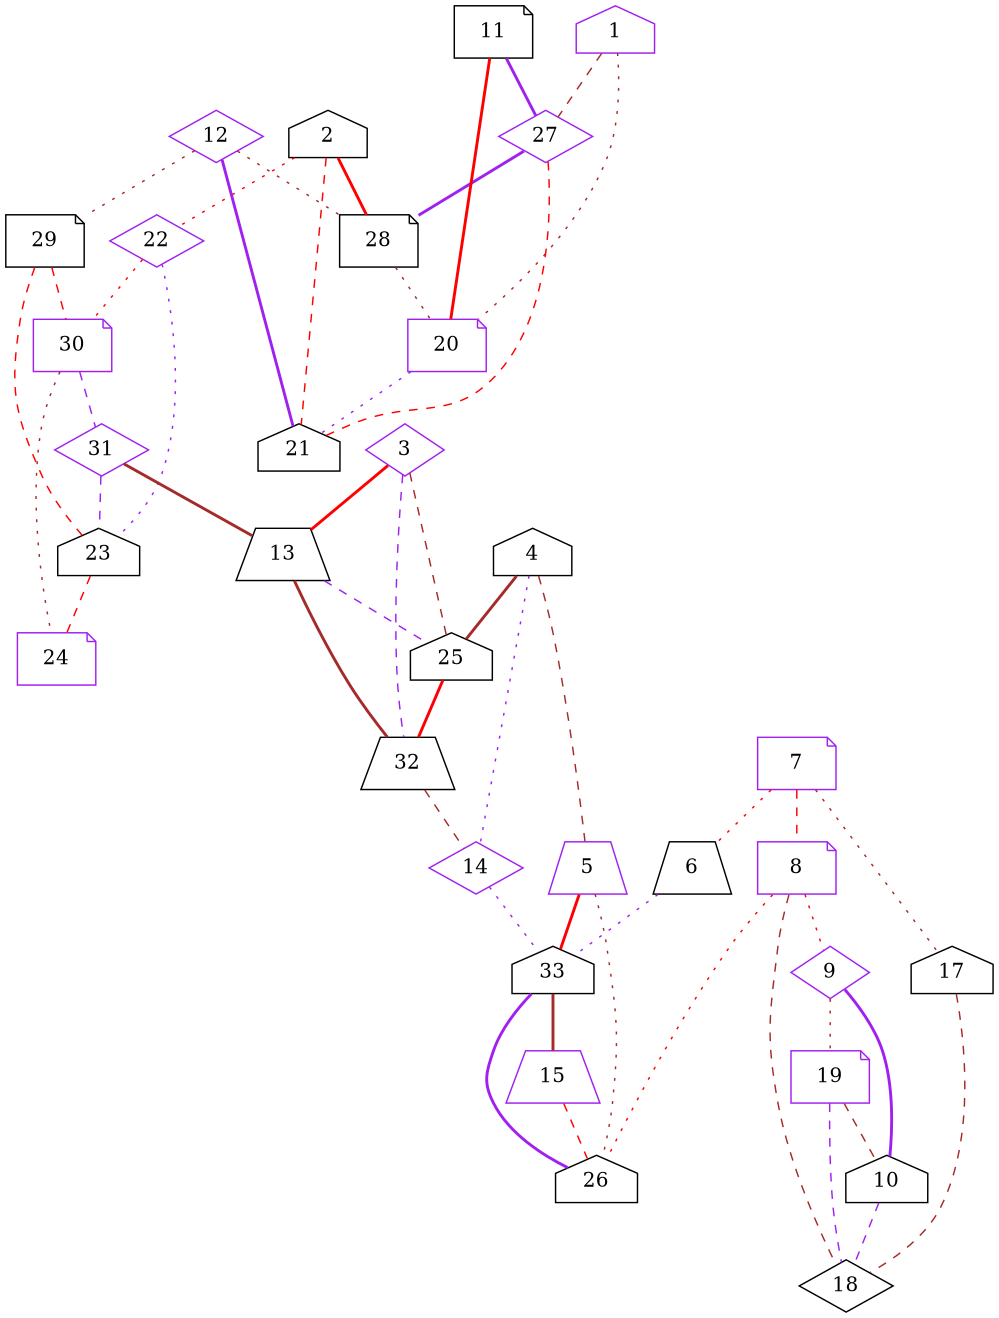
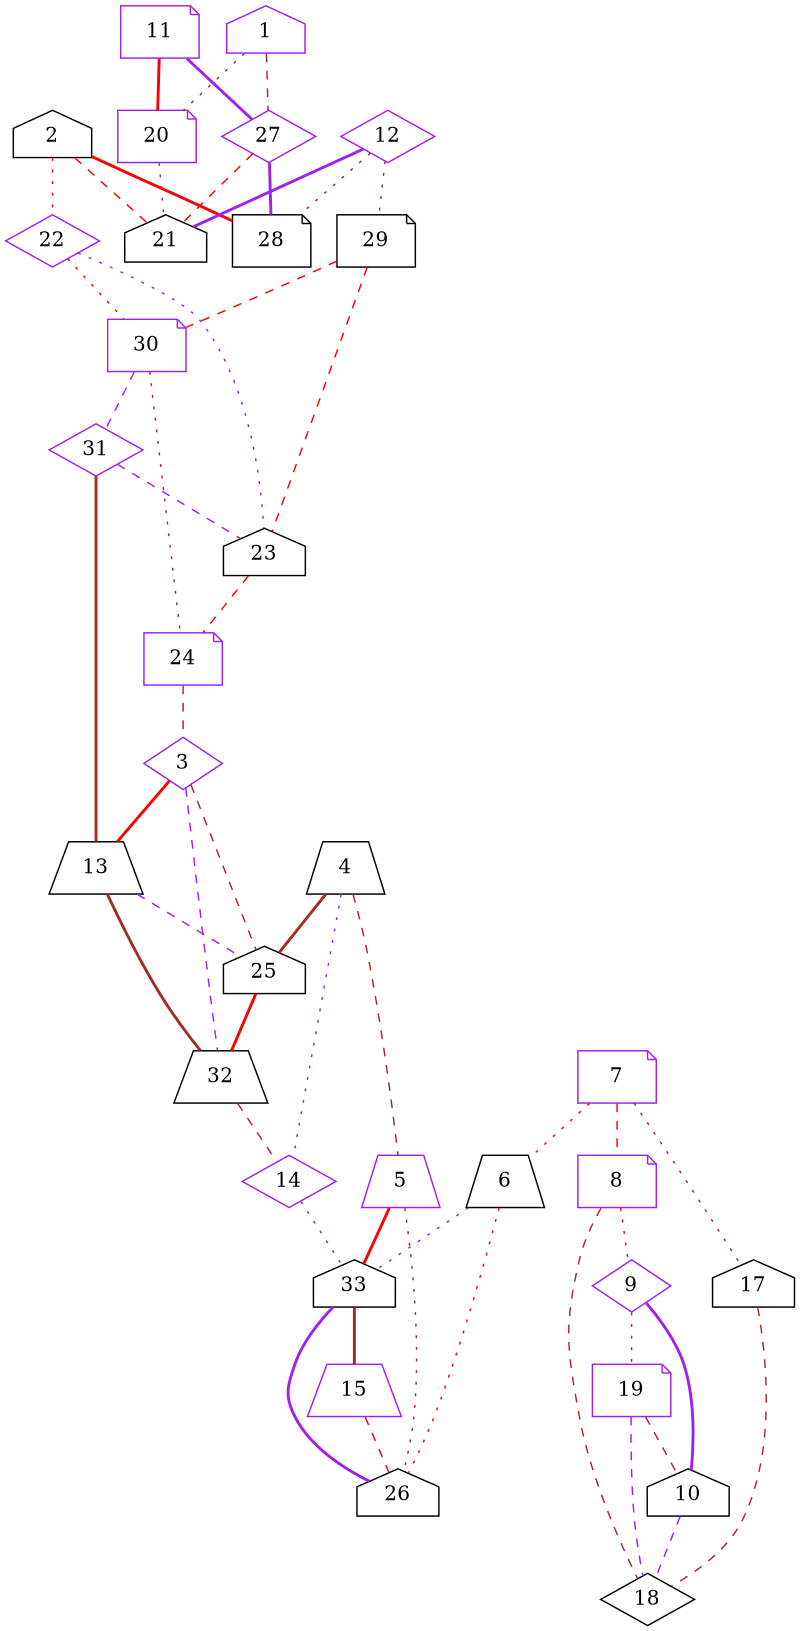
(493, 32) -> (160, 32)
(413, 293) -> none
(533, 554) -> (346, 868)
none -> (183, 711)
(681, 1022) -> (460, 1343)
